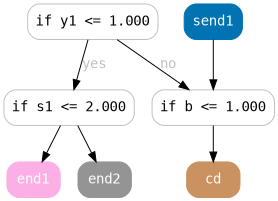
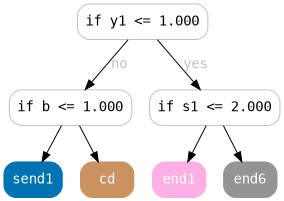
(213, 60) -> (54, 139)
(105, 180) -> (250, 180)
